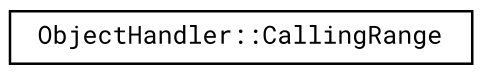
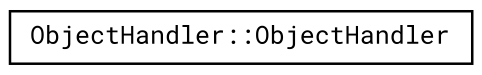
(241, 37) -> (241, 37)
